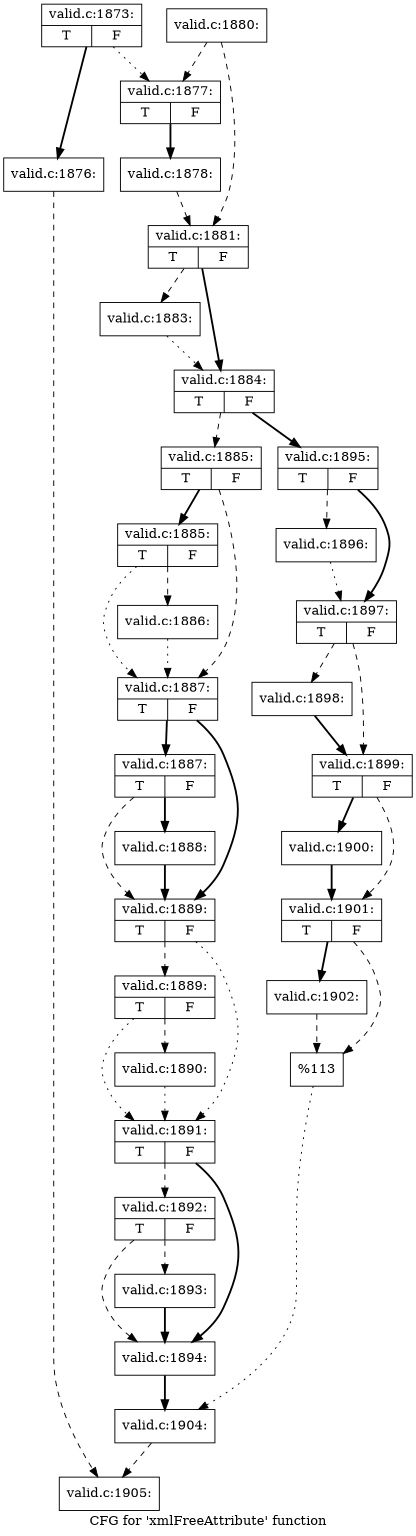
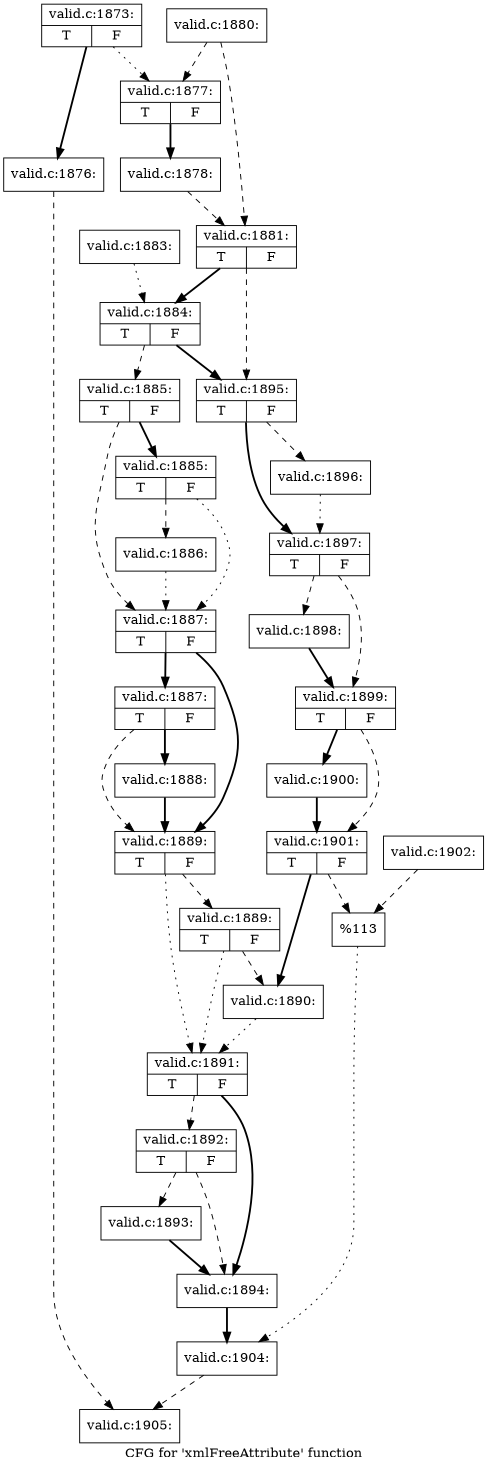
(175, 281) -> (246, 319)
(325, 956) -> (296, 925)
